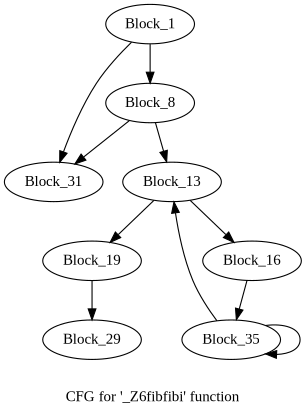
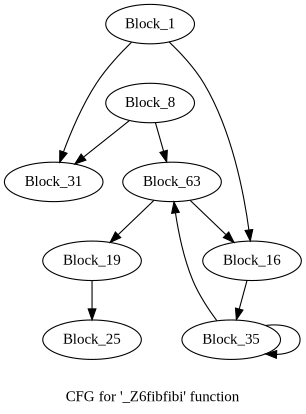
(150, 58) -> (225, 129)
(172, 182) -> (172, 182)
(92, 340) -> (92, 340)
